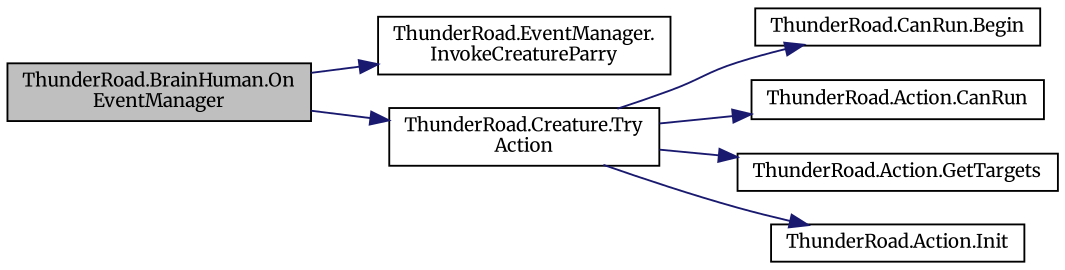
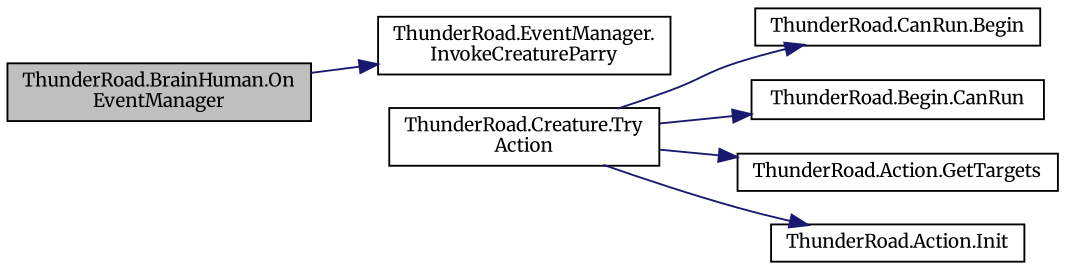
(898, 100) -> (898, 100)
(341, 114) -> none
